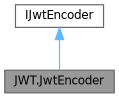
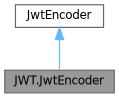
(60, 16) -> (60, 16)
